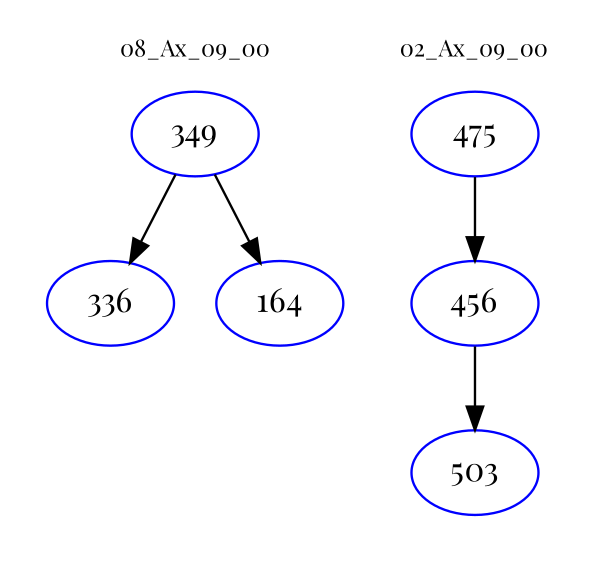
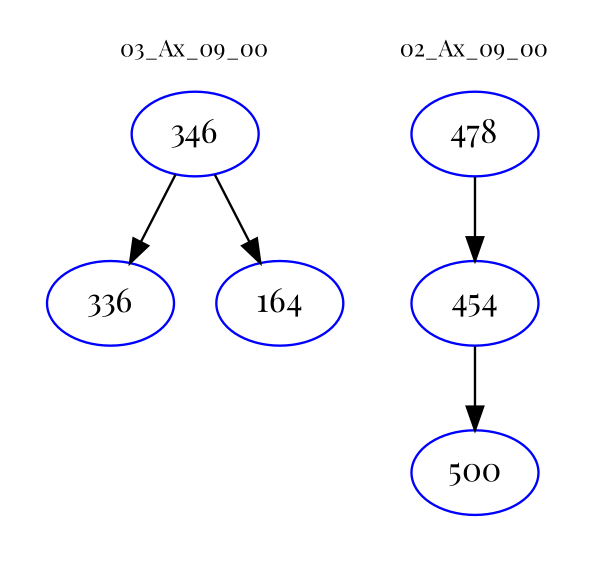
(195, 51) -> (195, 51)
(195, 134) -> (195, 134)
(475, 134) -> (475, 134)
(475, 303) -> (475, 303)
(475, 473) -> (475, 473)
